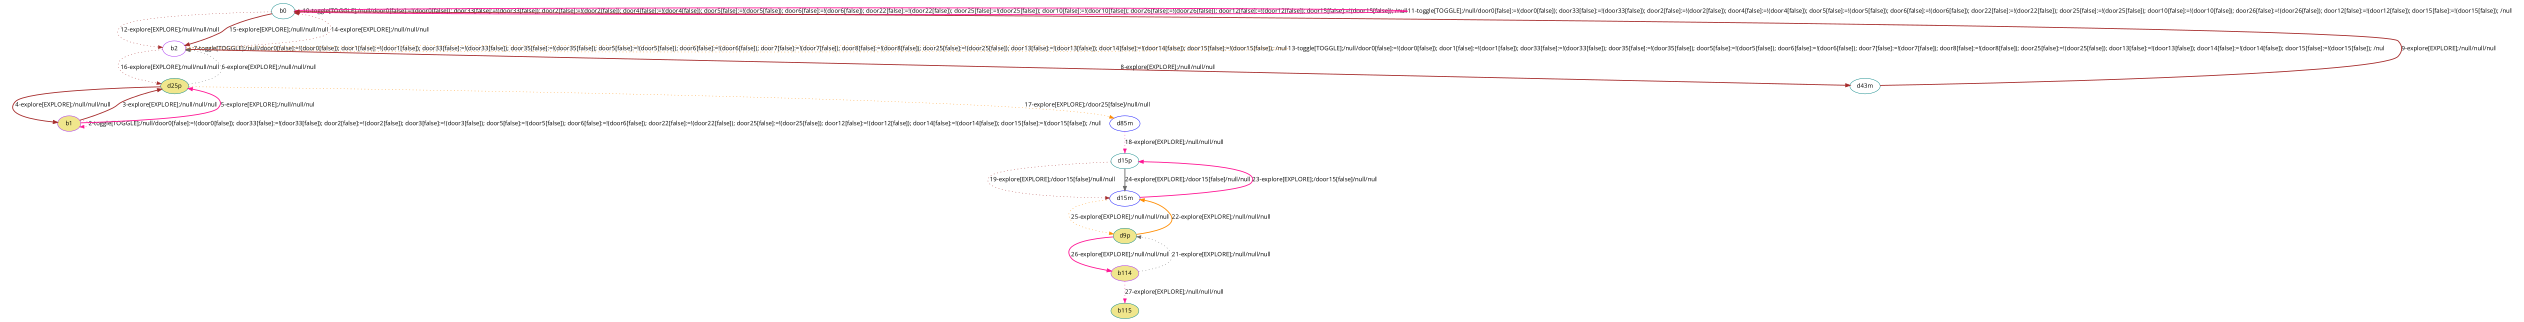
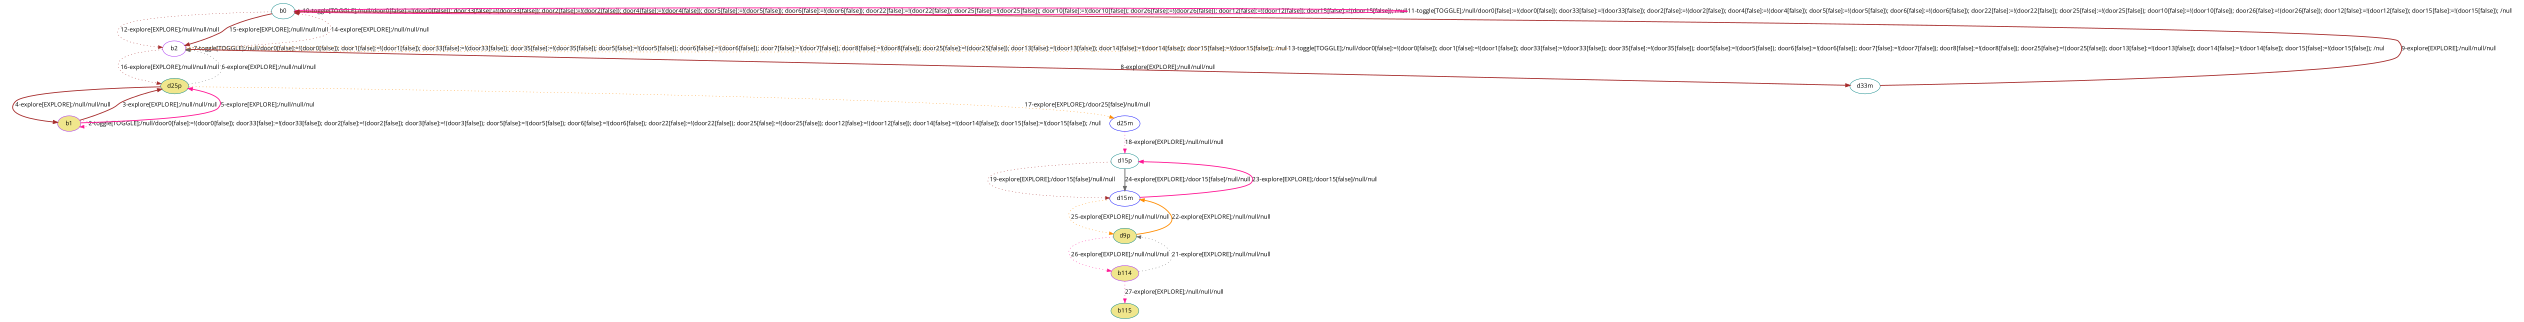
(1865, 86) -> (1865, 86)
(1125, 124) -> (1125, 124)
(1070, 250) -> (1070, 250)
